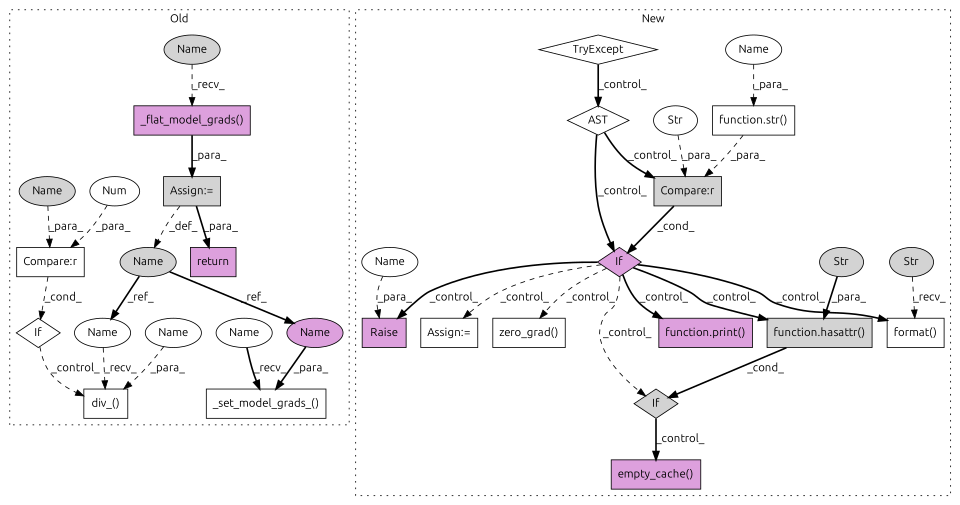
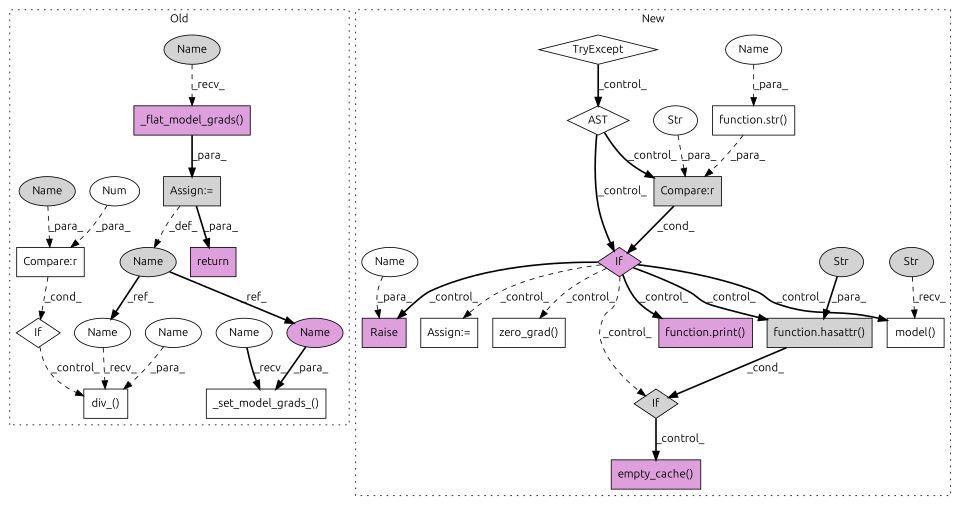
(916, 333) -> (916, 333)
